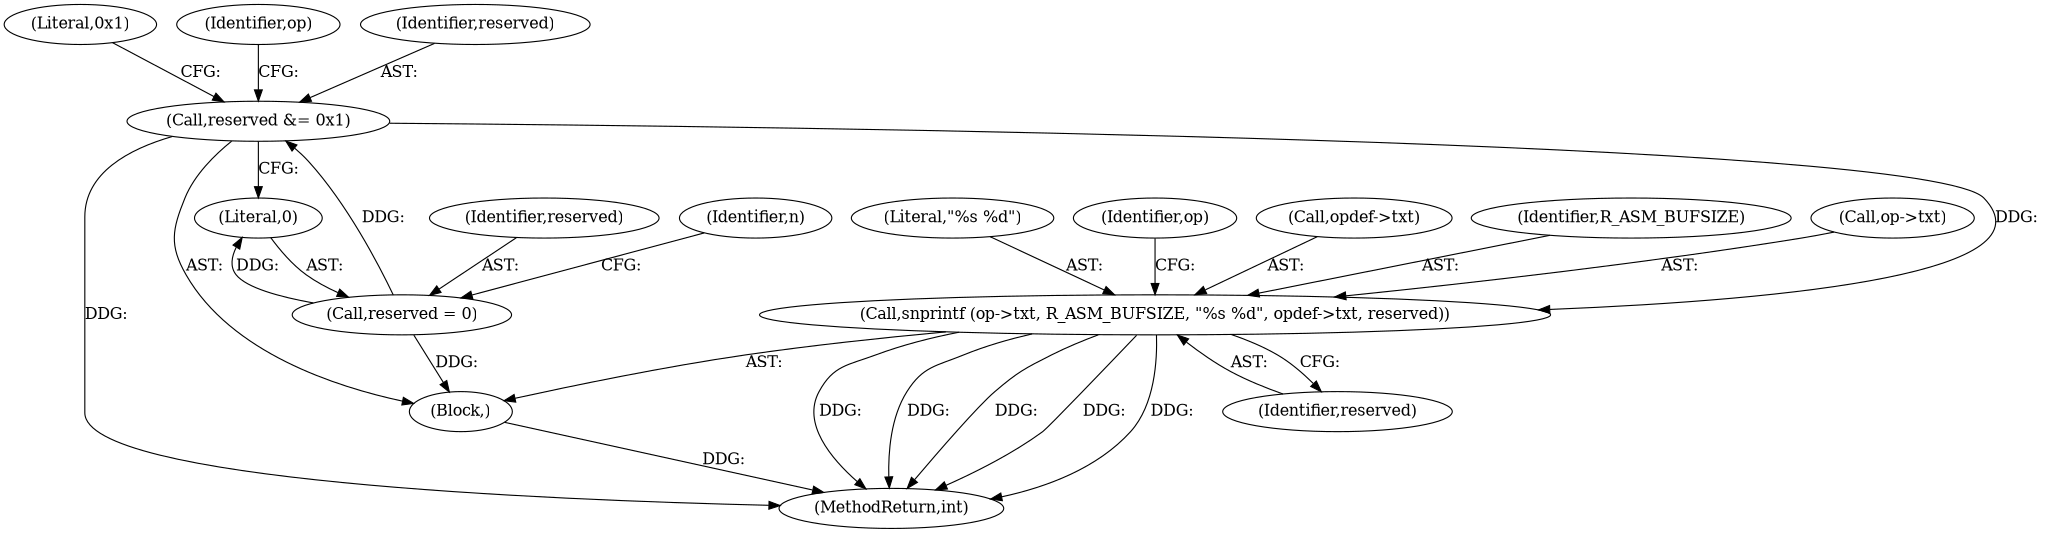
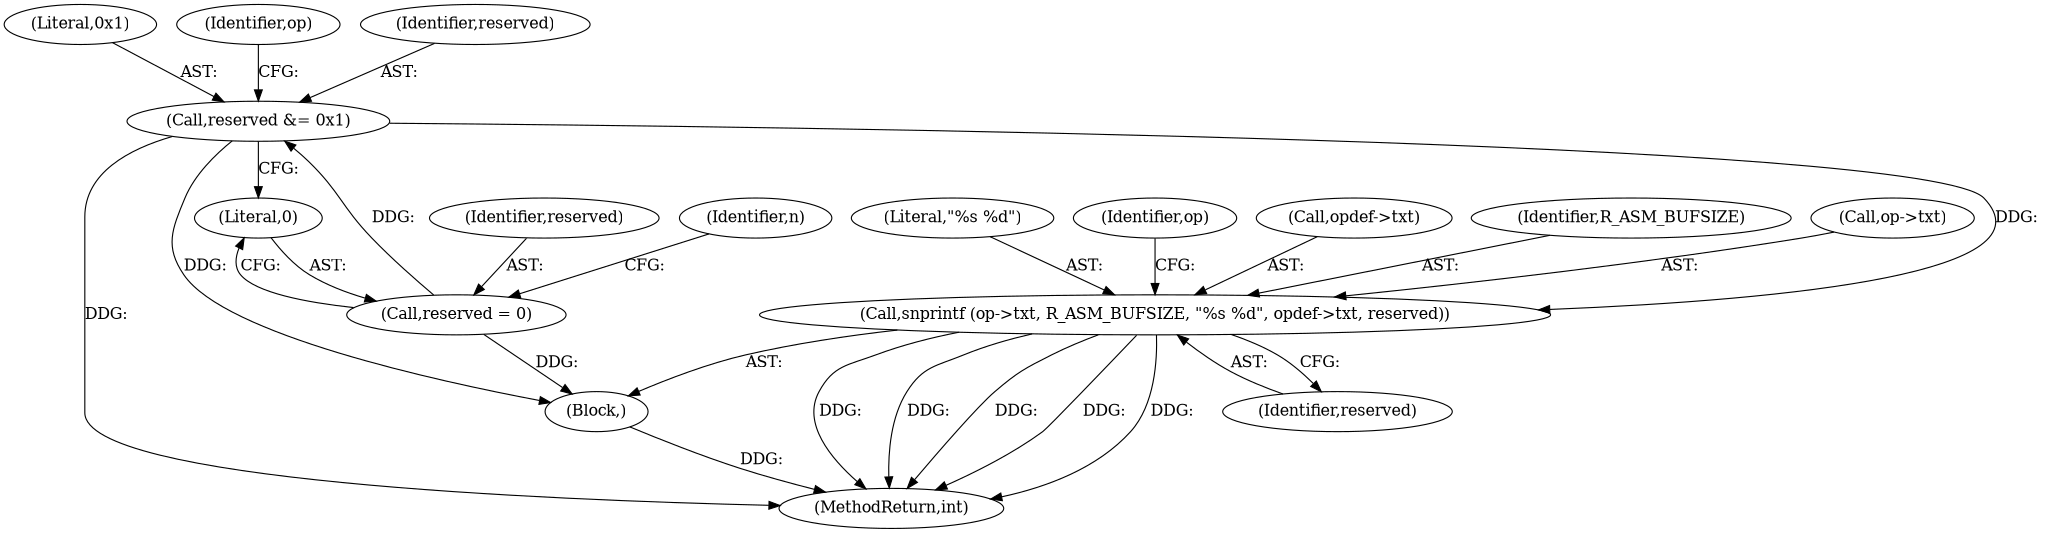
(203, 73) -> (202, 73)
(207, 266) -> (208, 266)
(260, 266) -> (263, 266)
